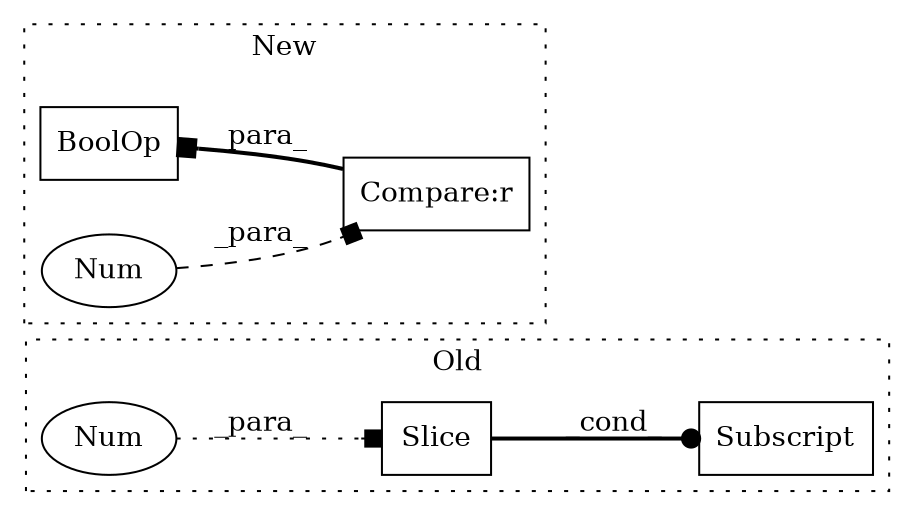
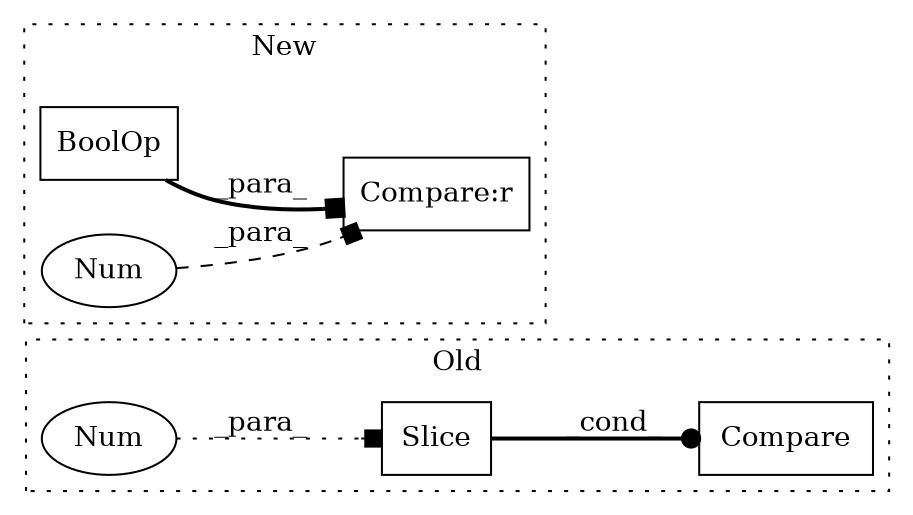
(271, 156) -> (242, 206)
(786, 439) -> (786, 439)
